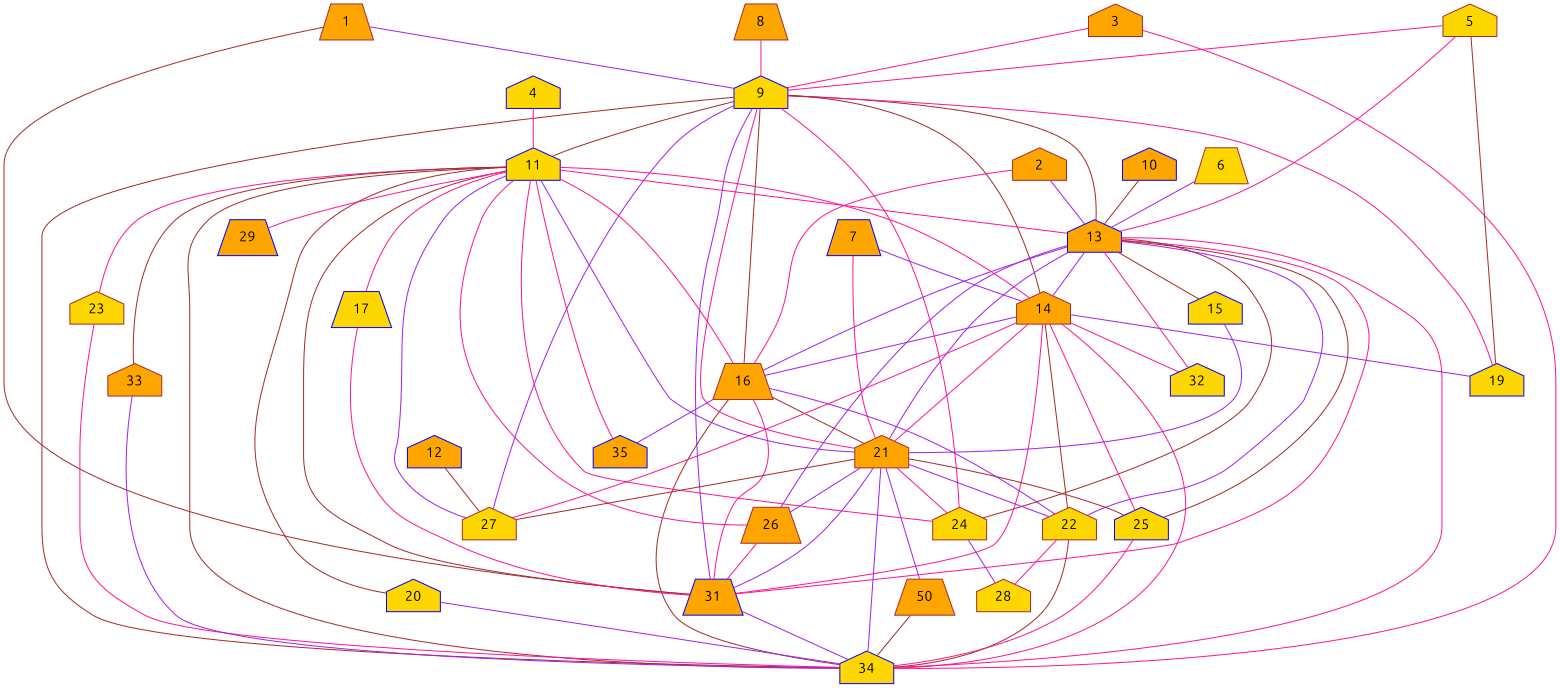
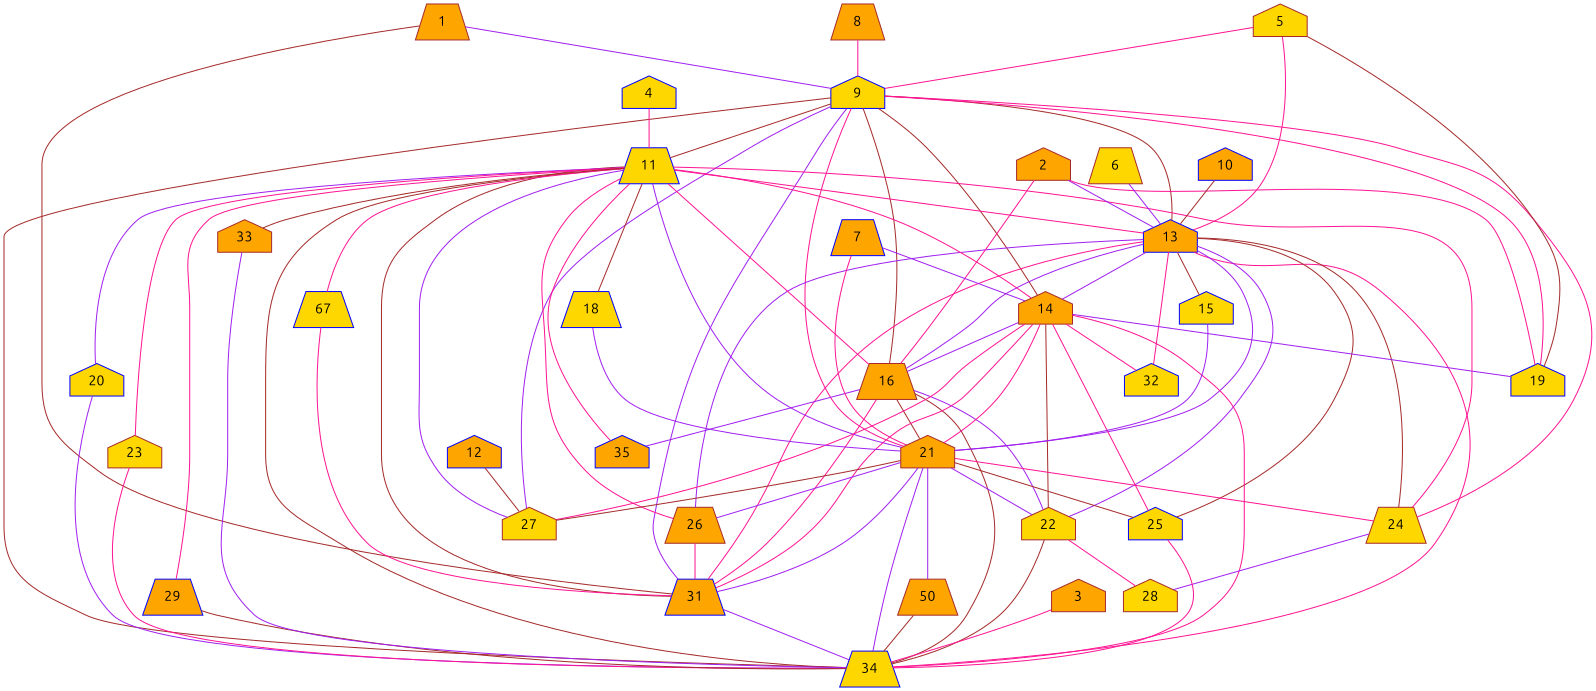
(938, 58) -> none
(533, 166) -> (649, 166)
none -> (1357, 190)
(361, 310) -> (324, 310)
none -> (591, 310)
(276, 341) -> (222, 198)
(960, 525) -> (1396, 525)
none -> (522, 658)
(867, 669) -> (870, 669)
